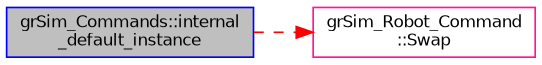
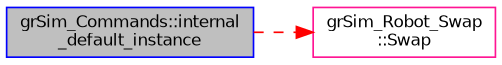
(424, 32) -> (404, 32)
